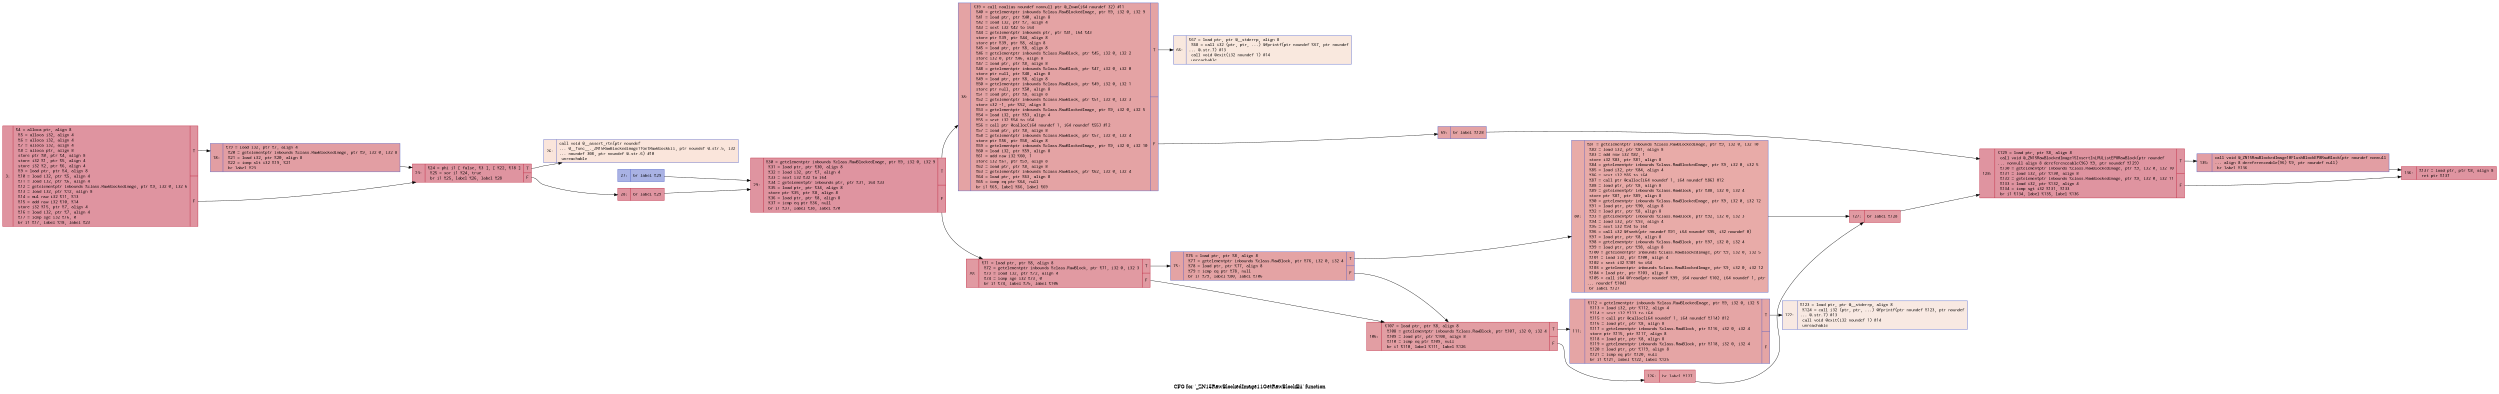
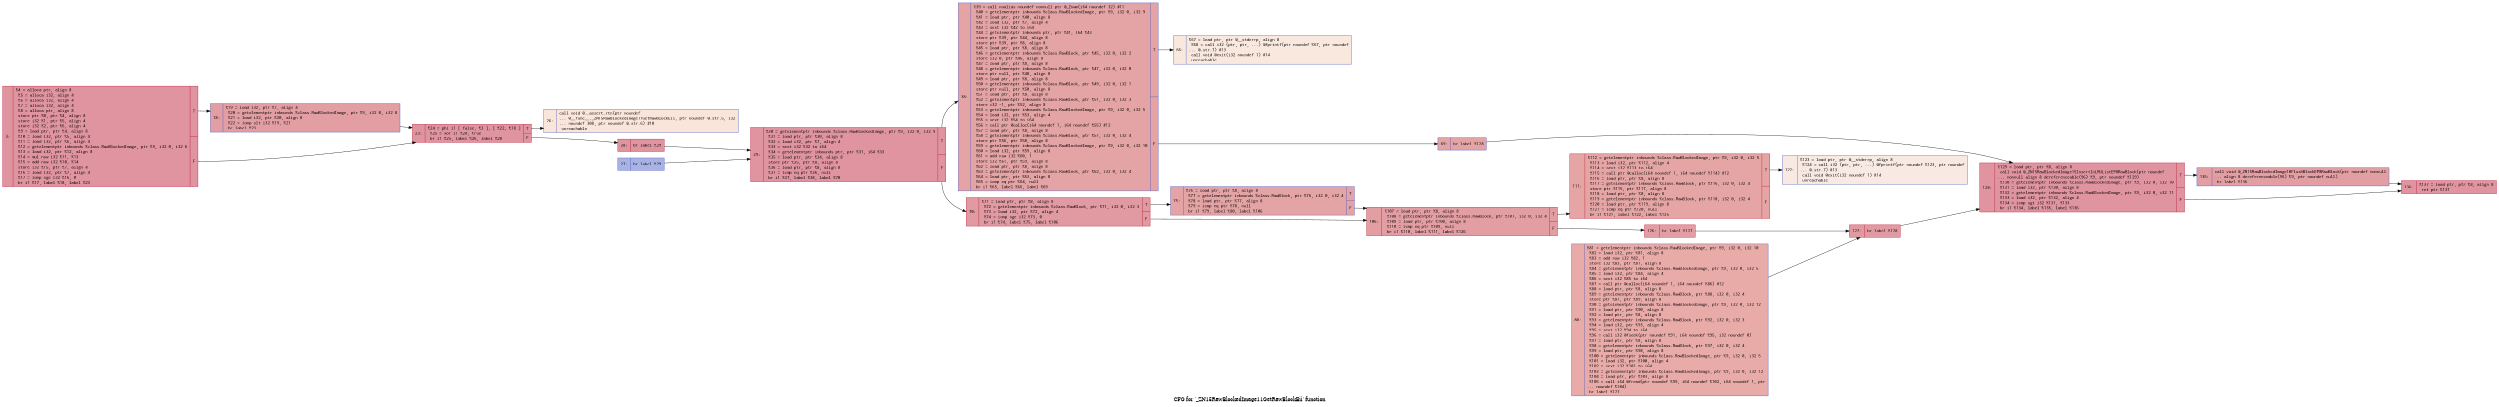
(1462, 252) -> none
(1670, 331) -> (1670, 186)
